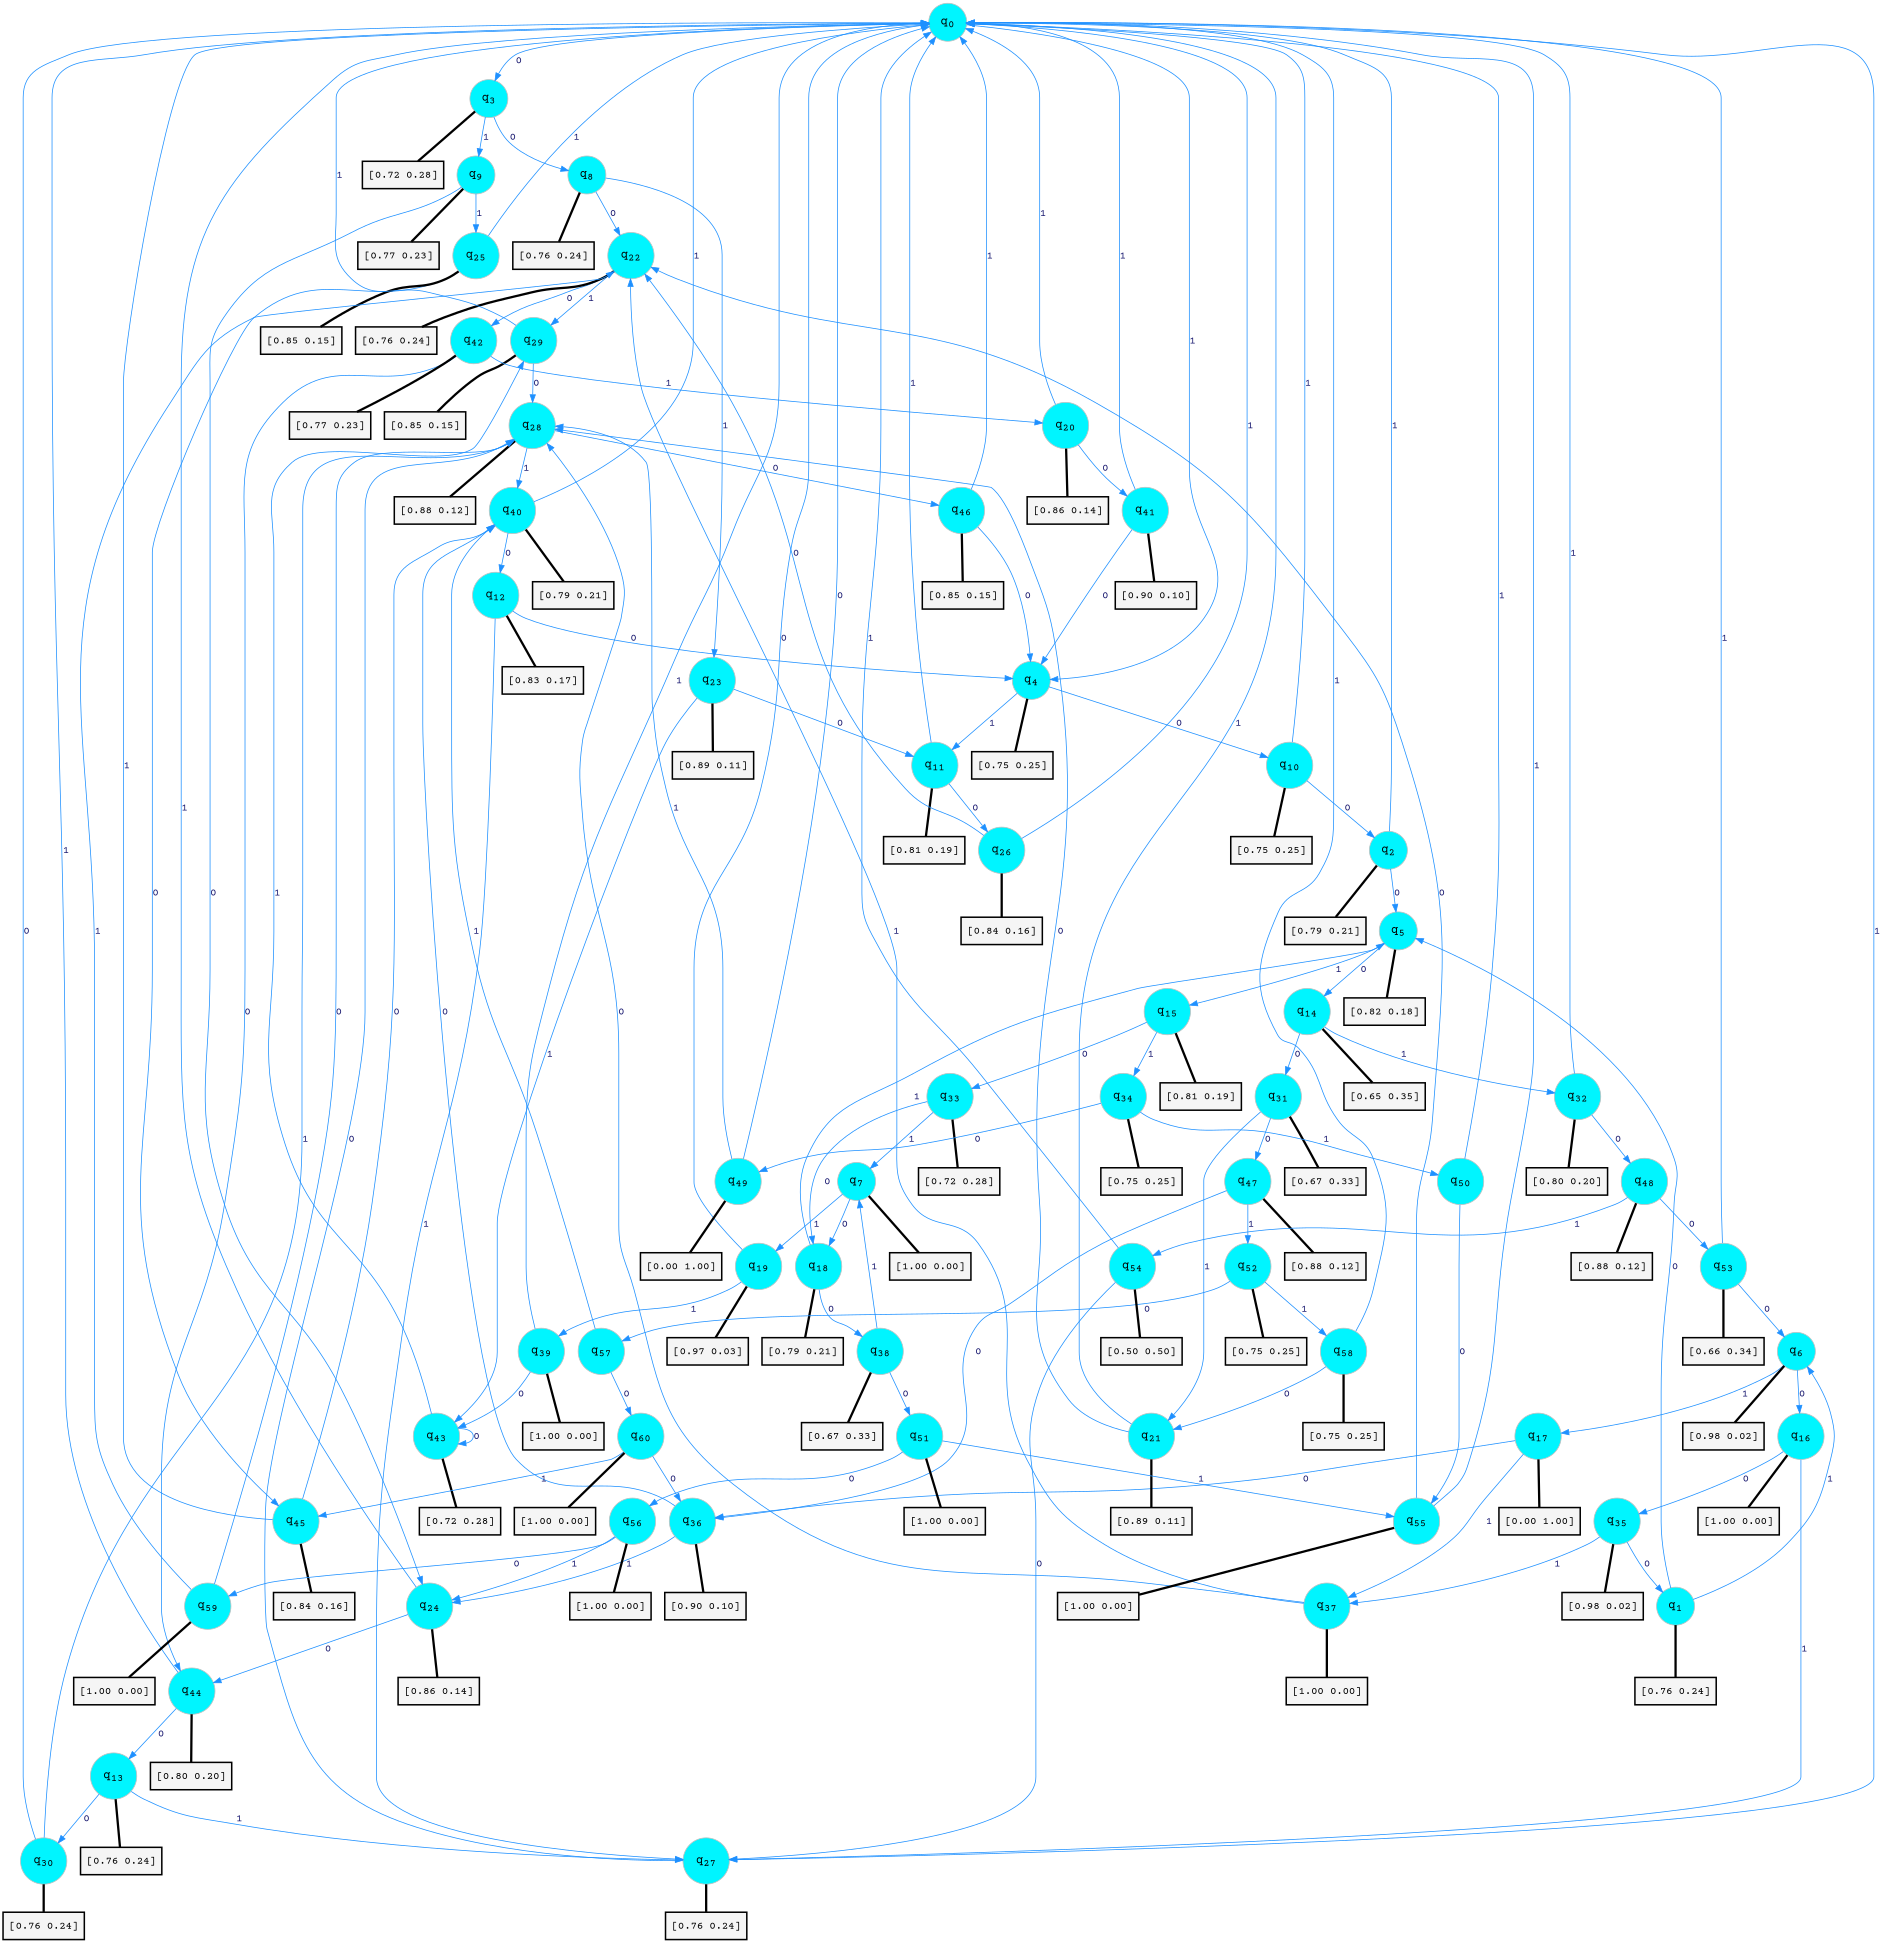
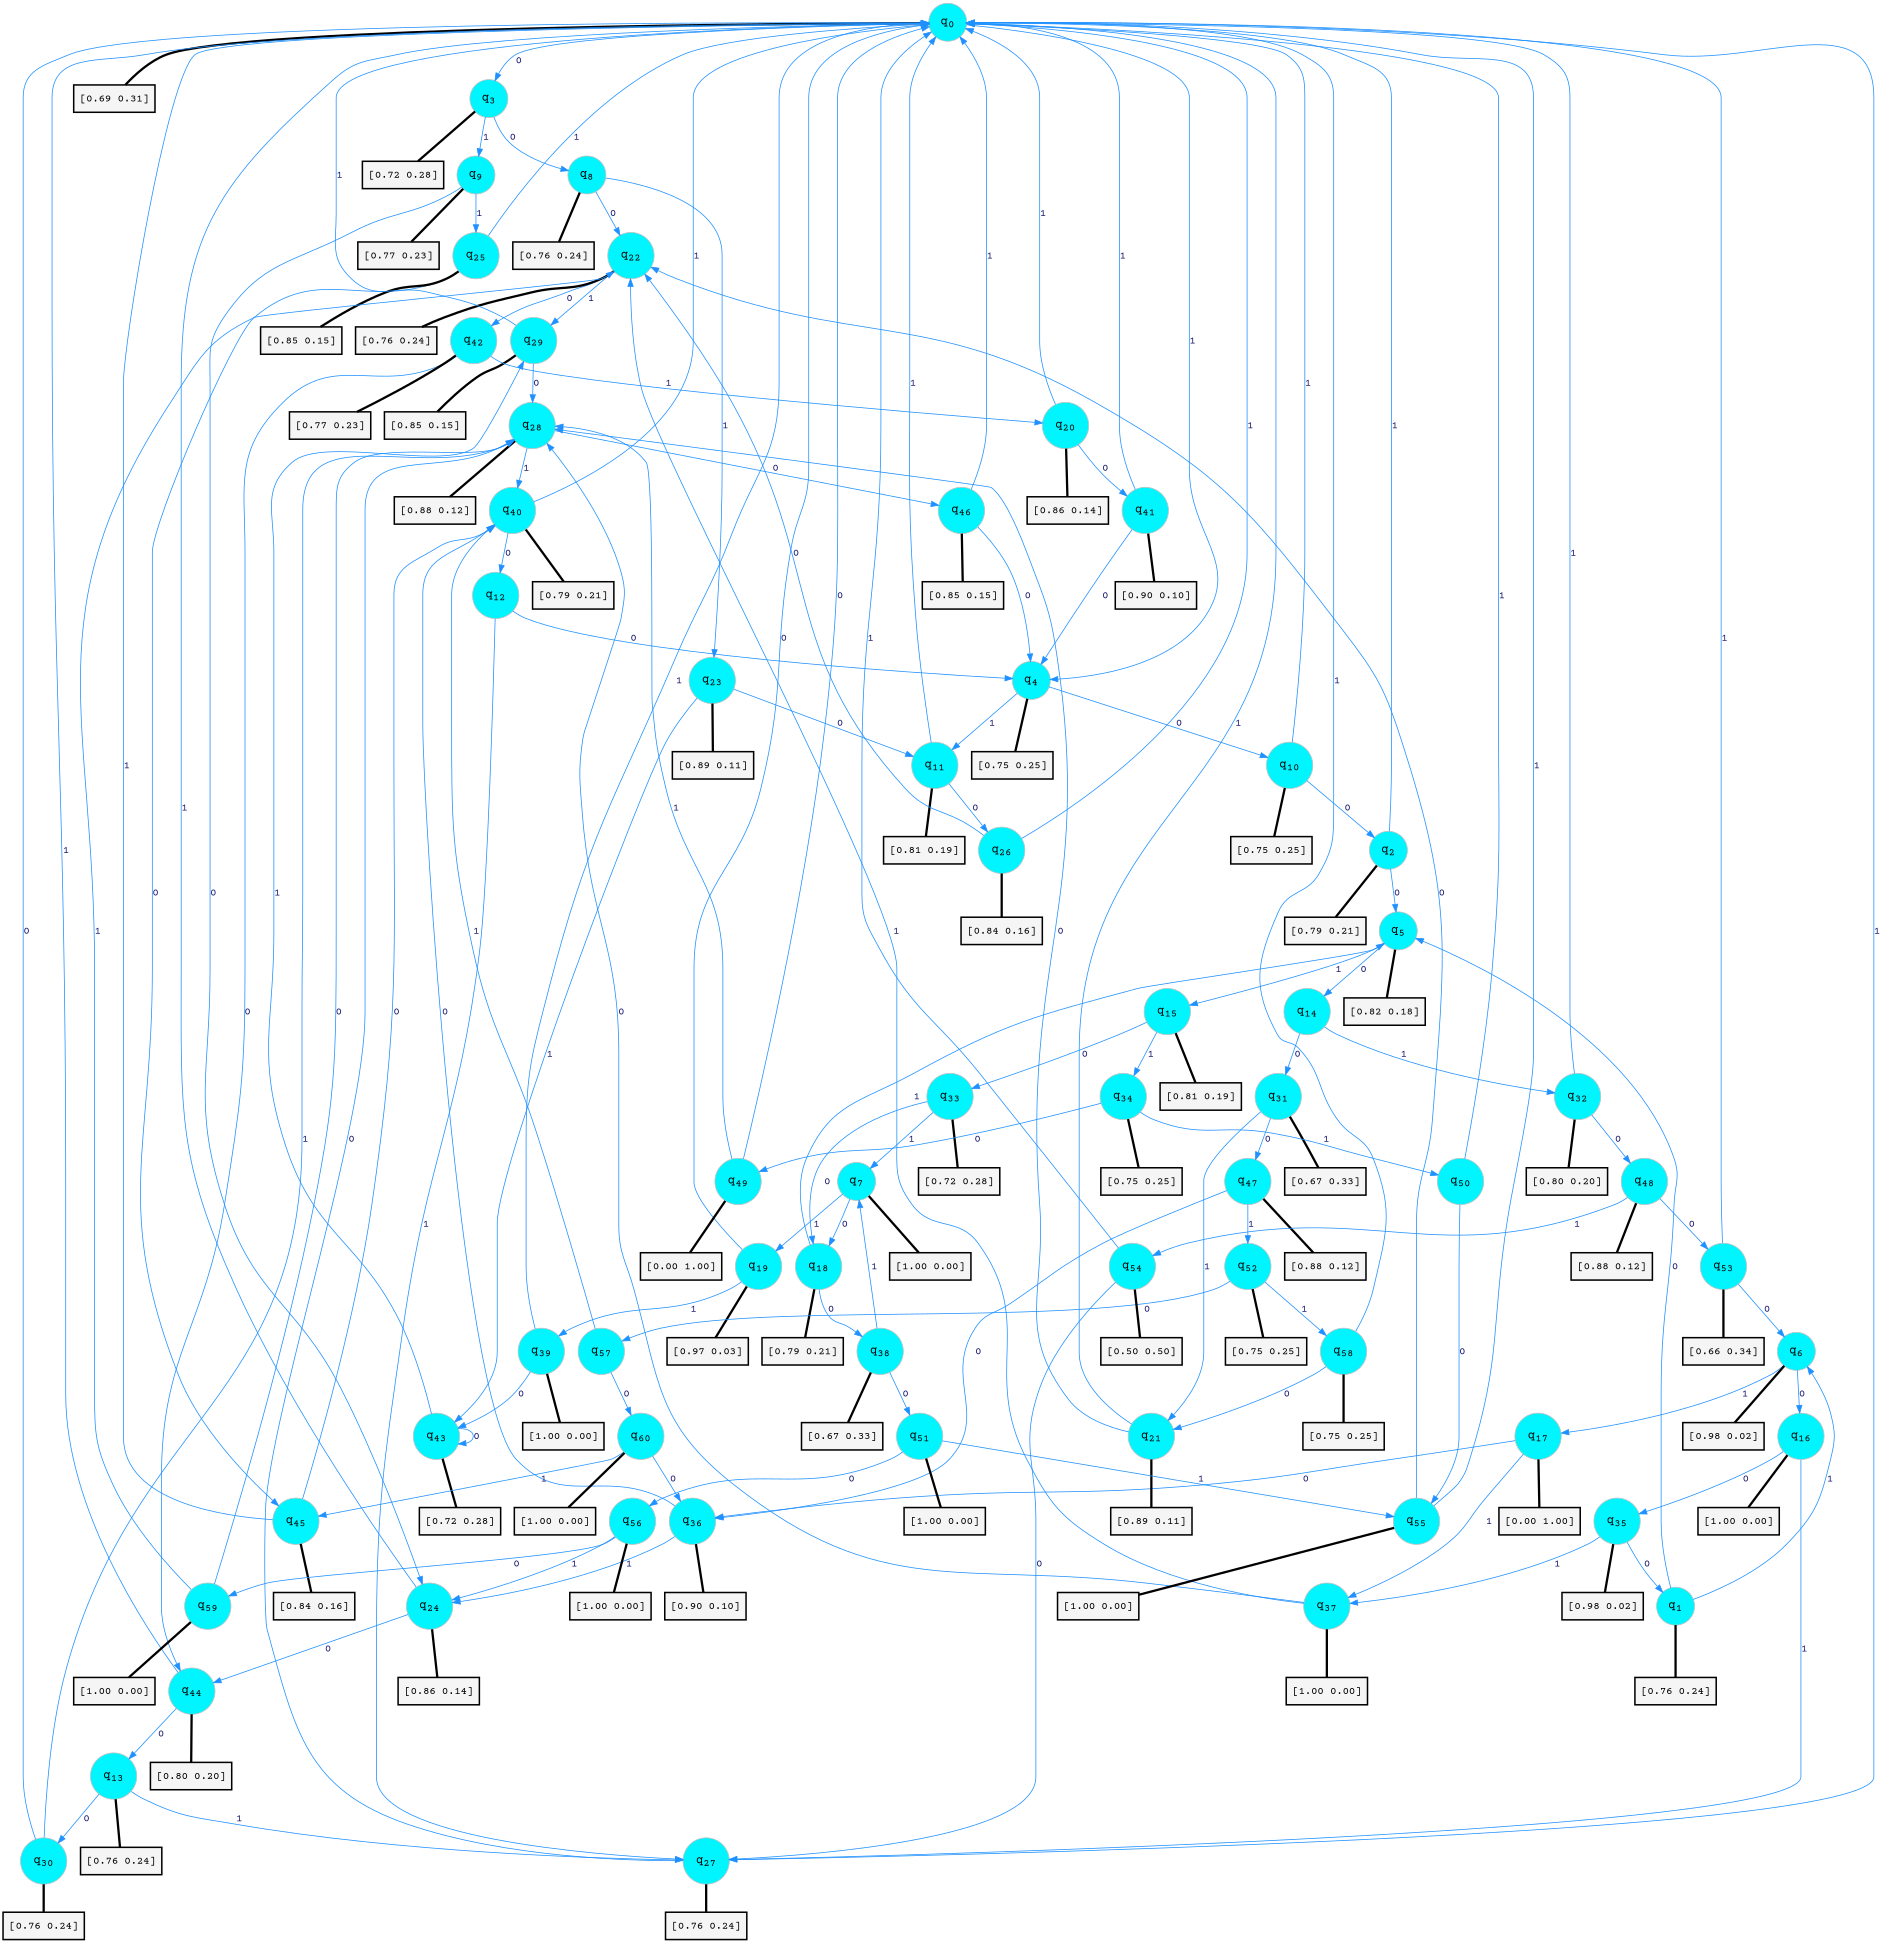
none -> (114, 99)
(543, 680) -> none
(1385, 1097) -> none
